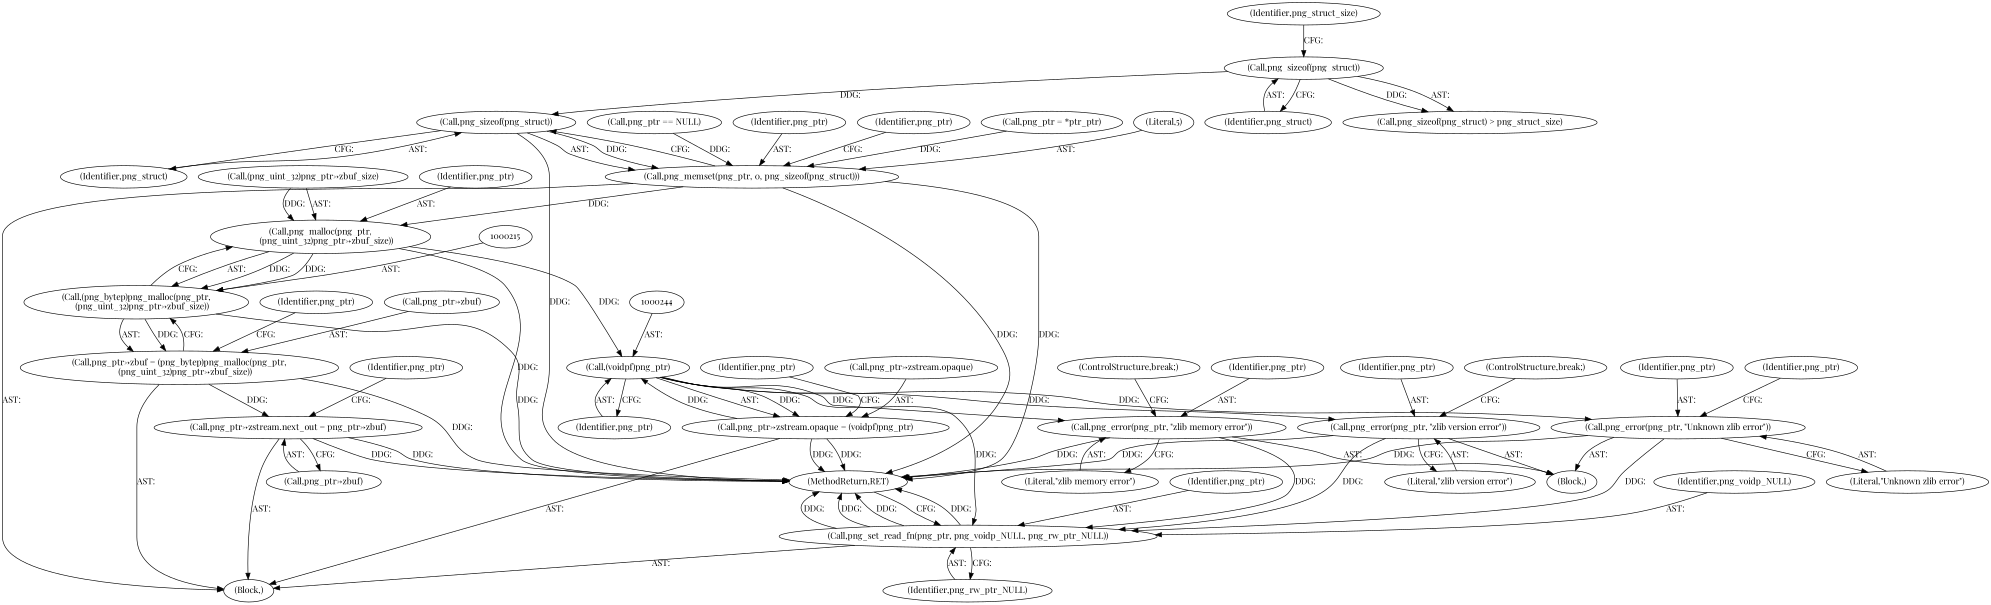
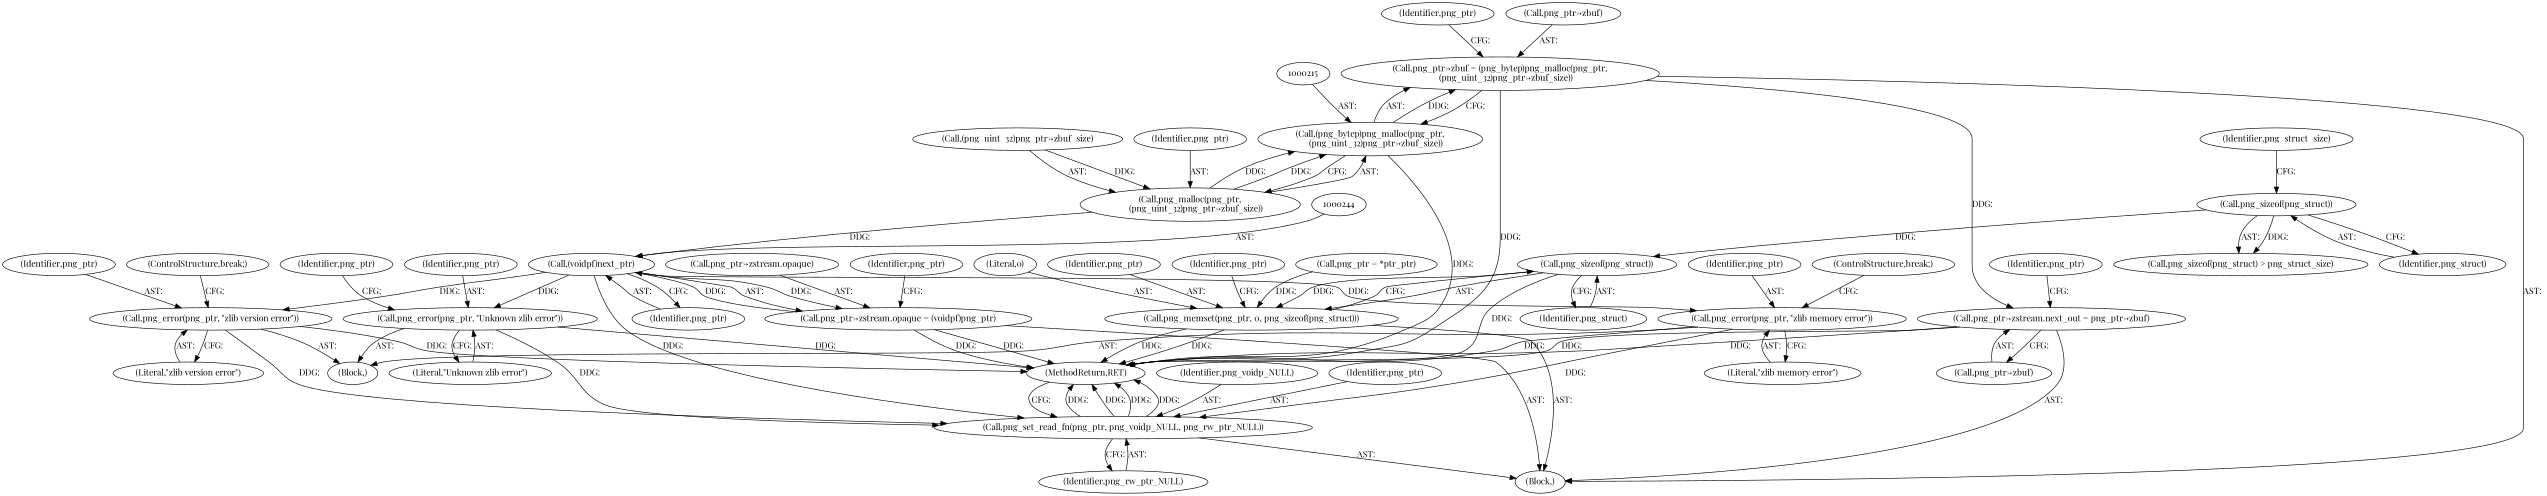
(654, 122) -> none
(1164, 122) -> (1005, 265)
(545, 206) -> none
(628, 368) -> (591, 265)
(510, 445) -> none
